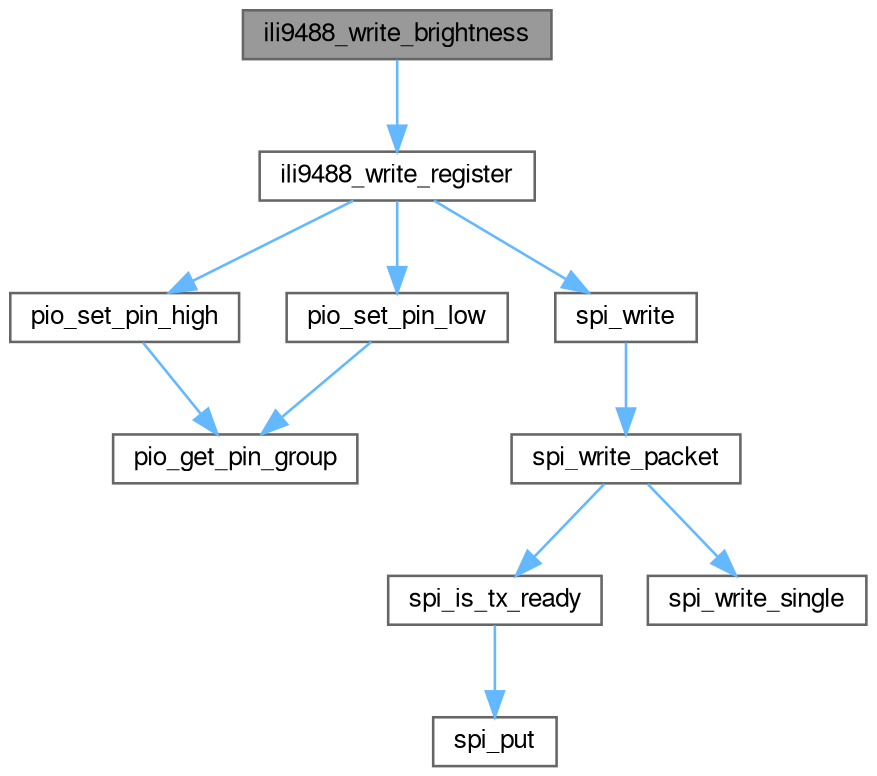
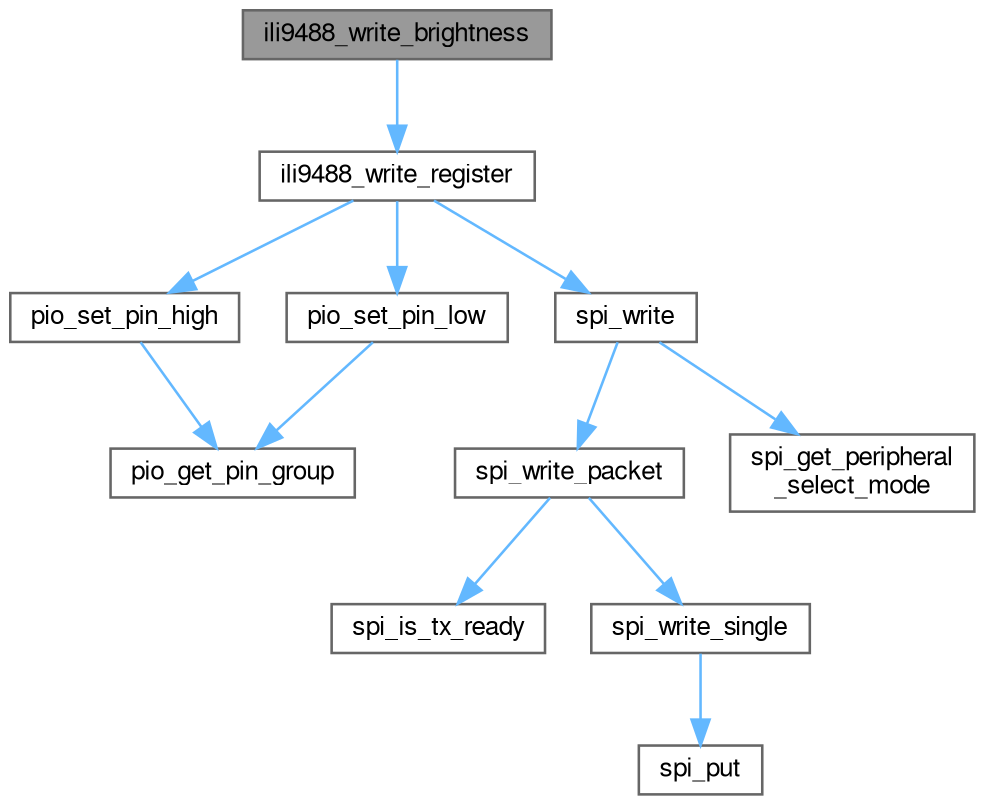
none -> (852, 473)
(495, 658) -> (701, 687)
